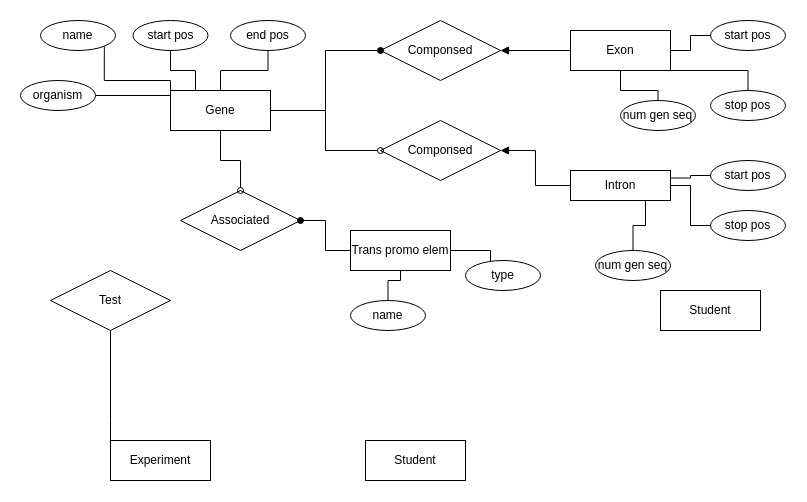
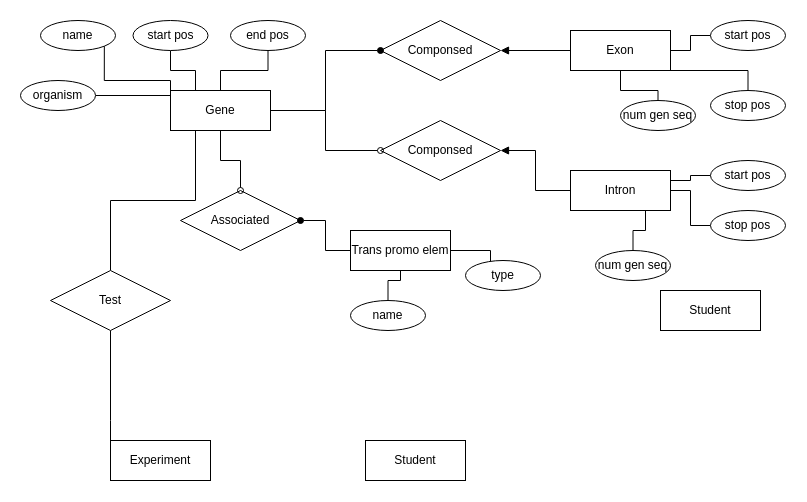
(621, 186) -> (621, 191)
none -> (154, 201)
